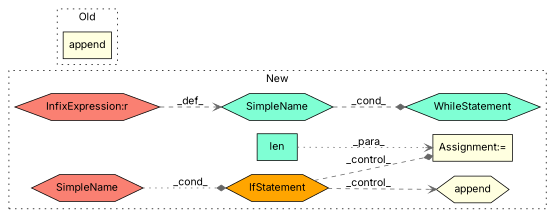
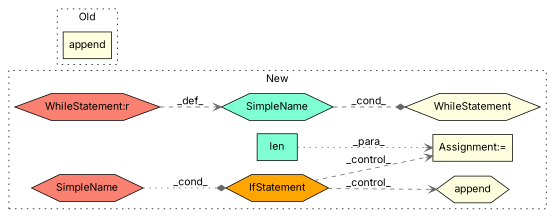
(87, 107) -> (87, 107)
(473, 107) -> (473, 107)
(369, 169) -> (369, 169)
